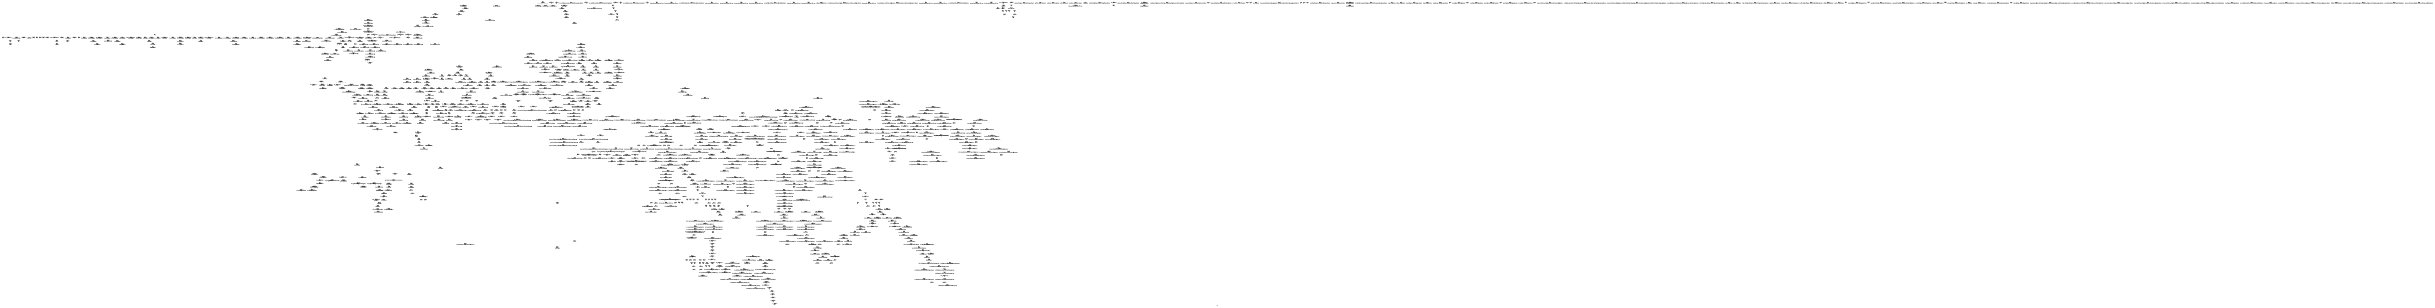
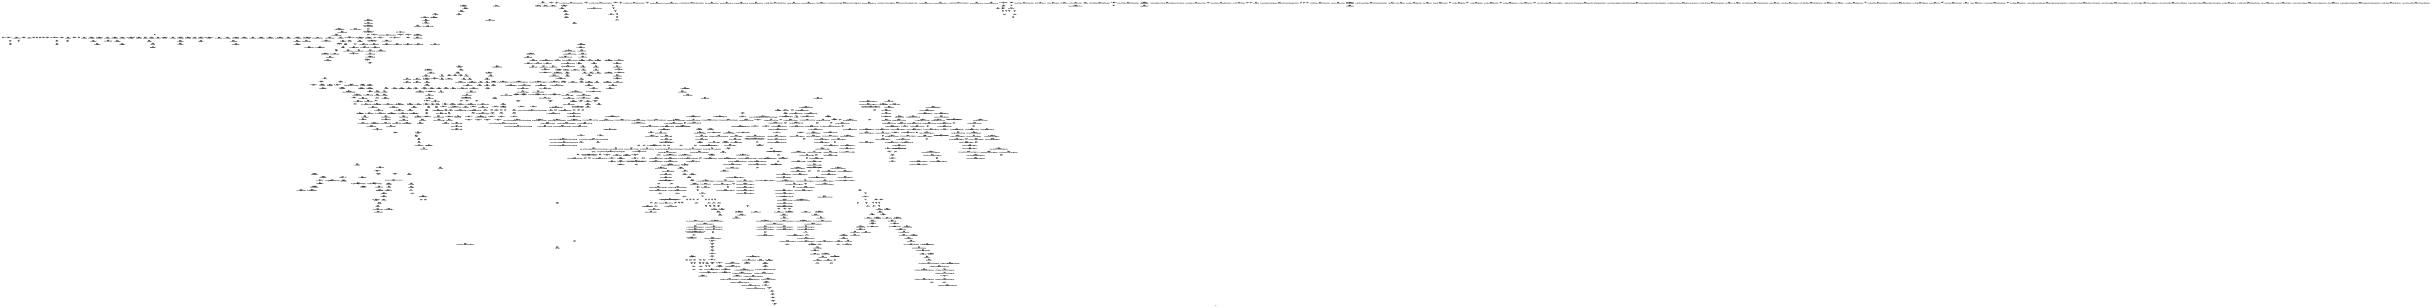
(1846, 3) -> none
